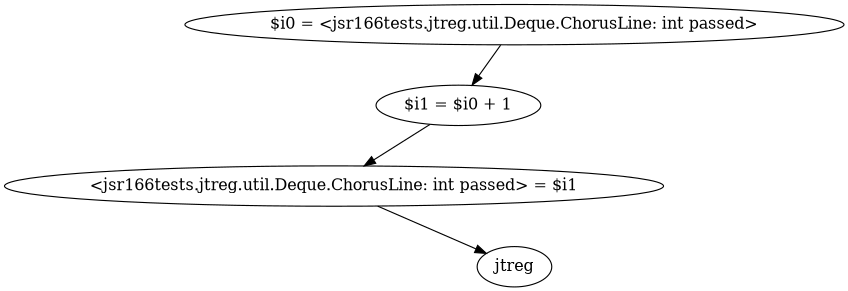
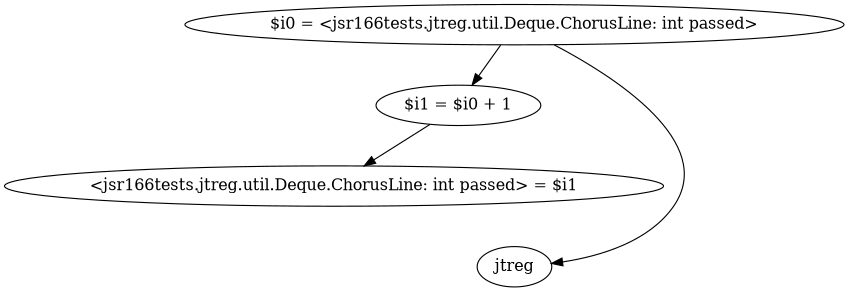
(427, 228) -> (682, 160)
